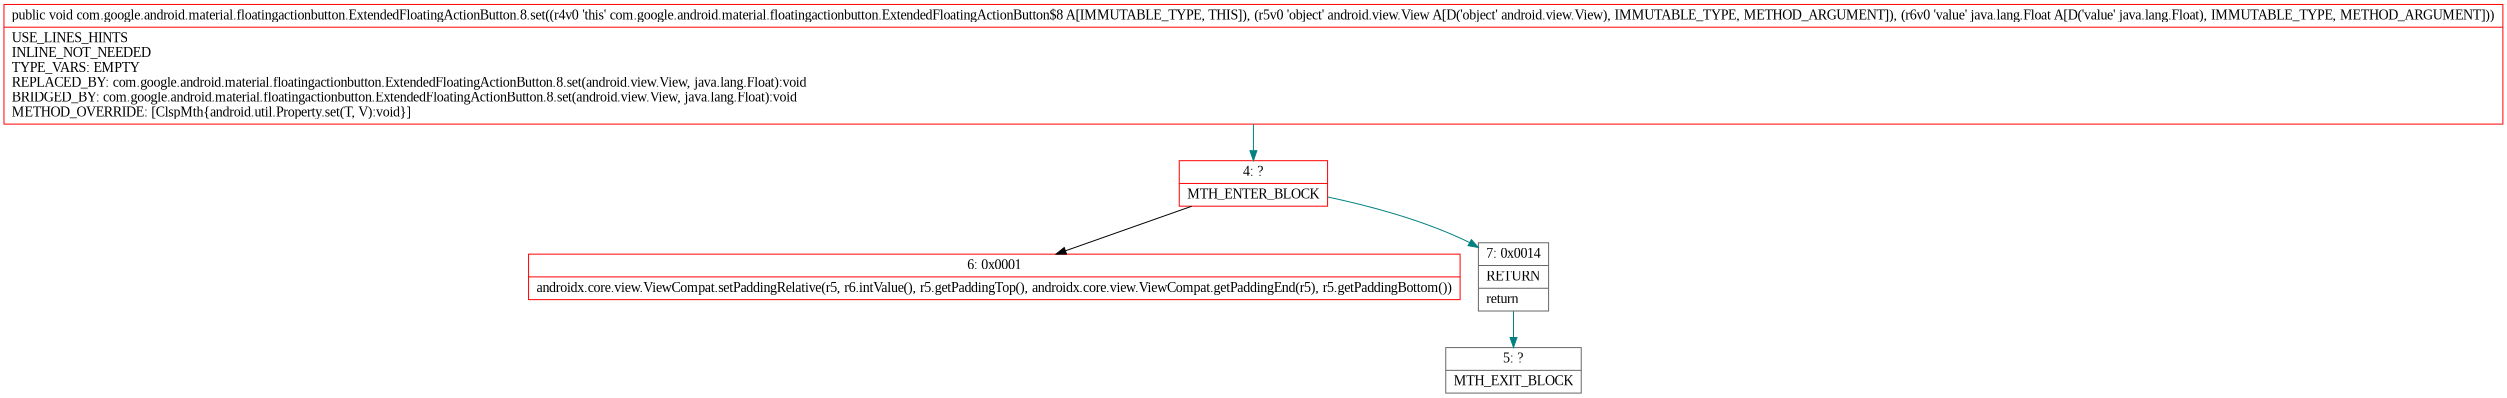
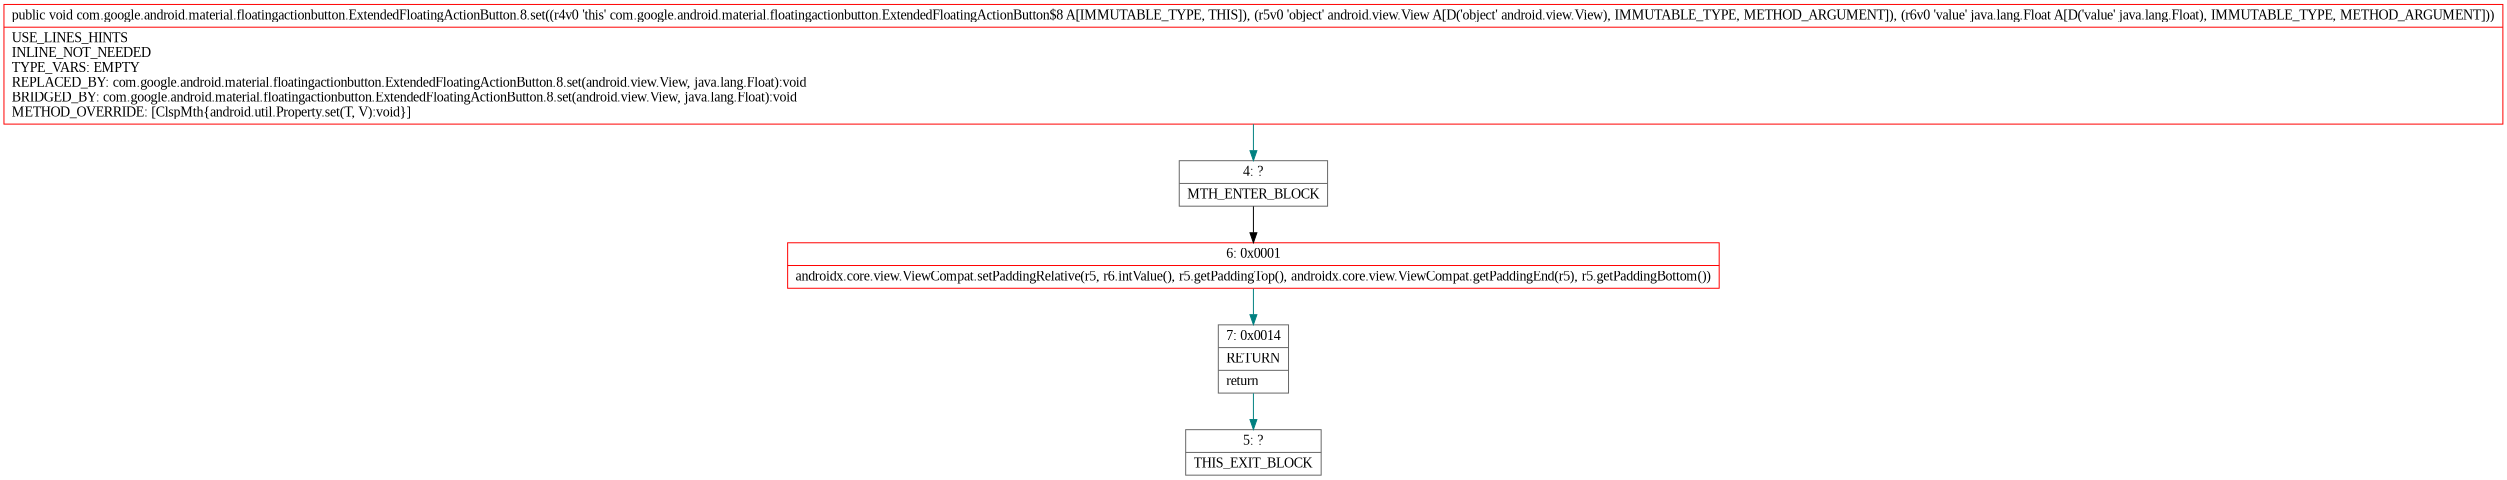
(1253, 183) -> (1253, 183)
(1400, 216) -> (1253, 302)
(1513, 381) -> (1253, 463)
